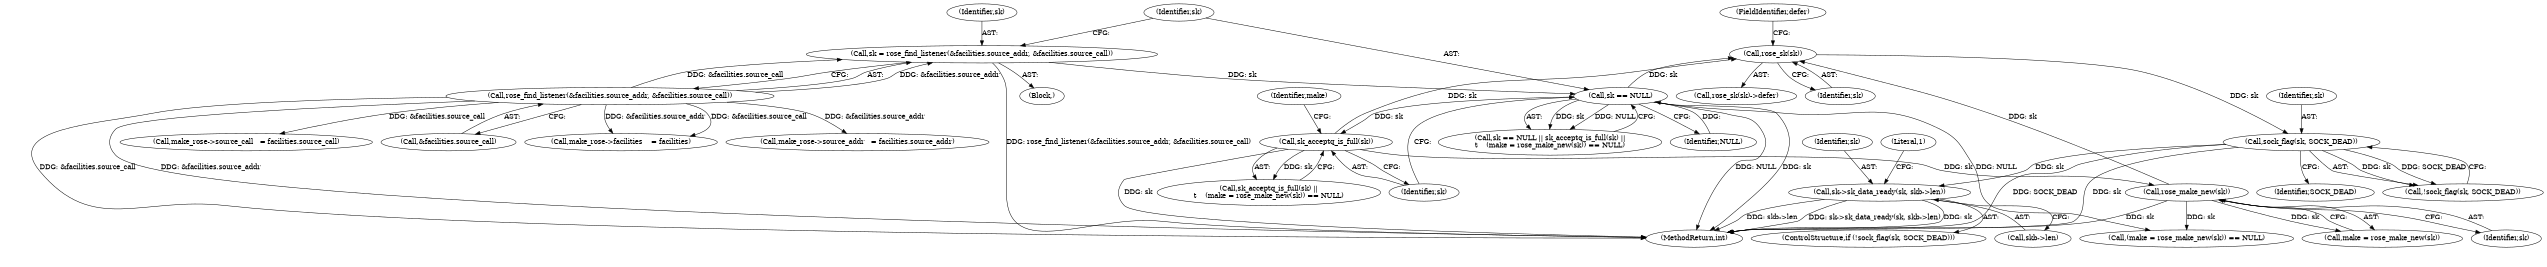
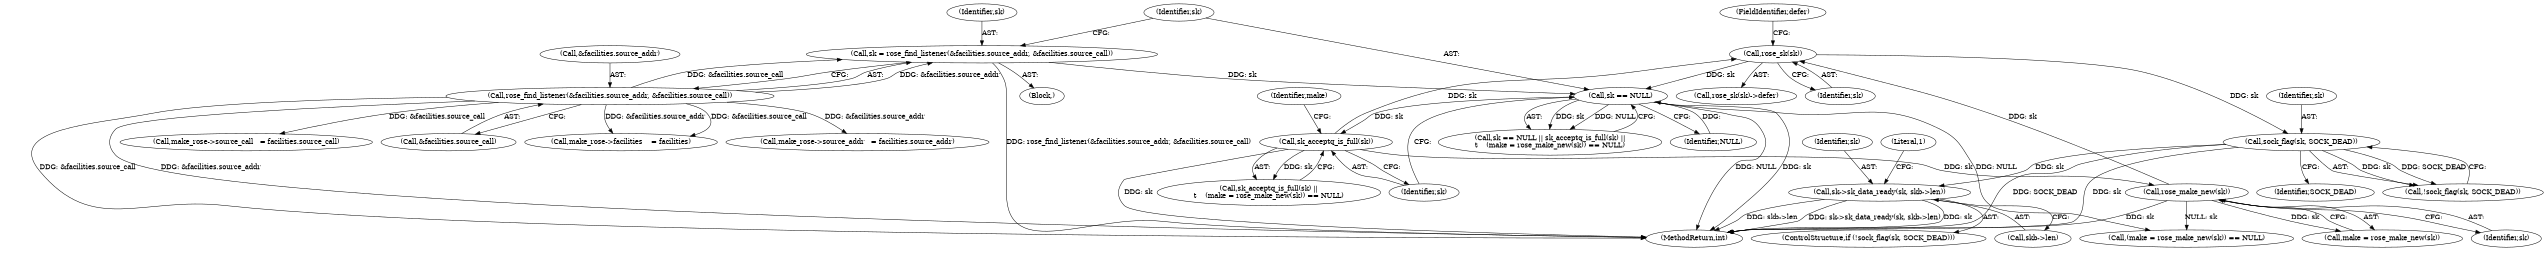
none -> (610, 54)
(1675, 65) -> (1699, 74)
(2201, 218) -> (2201, 218)
